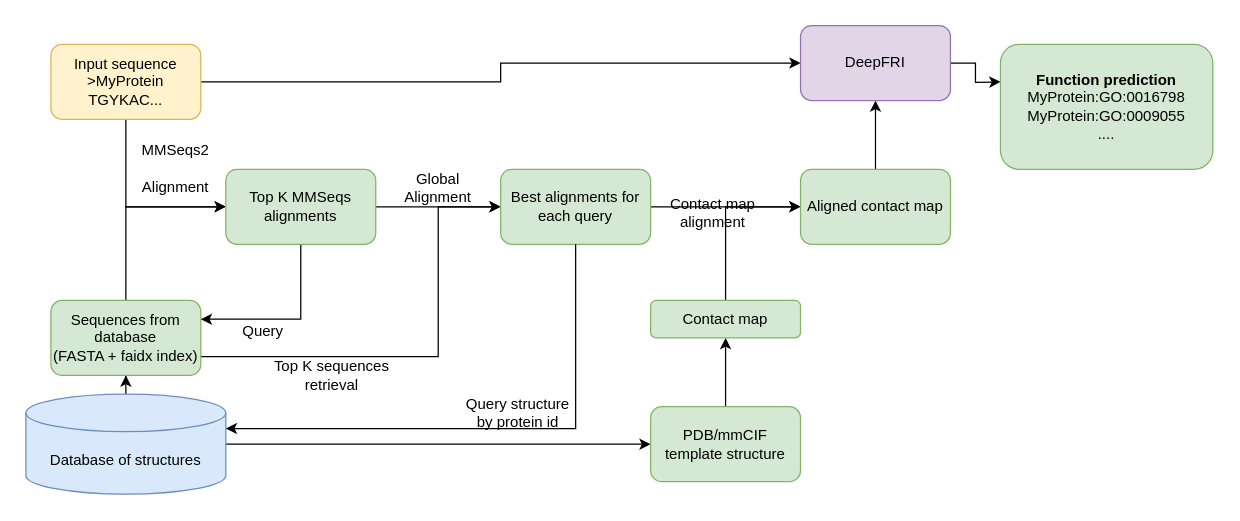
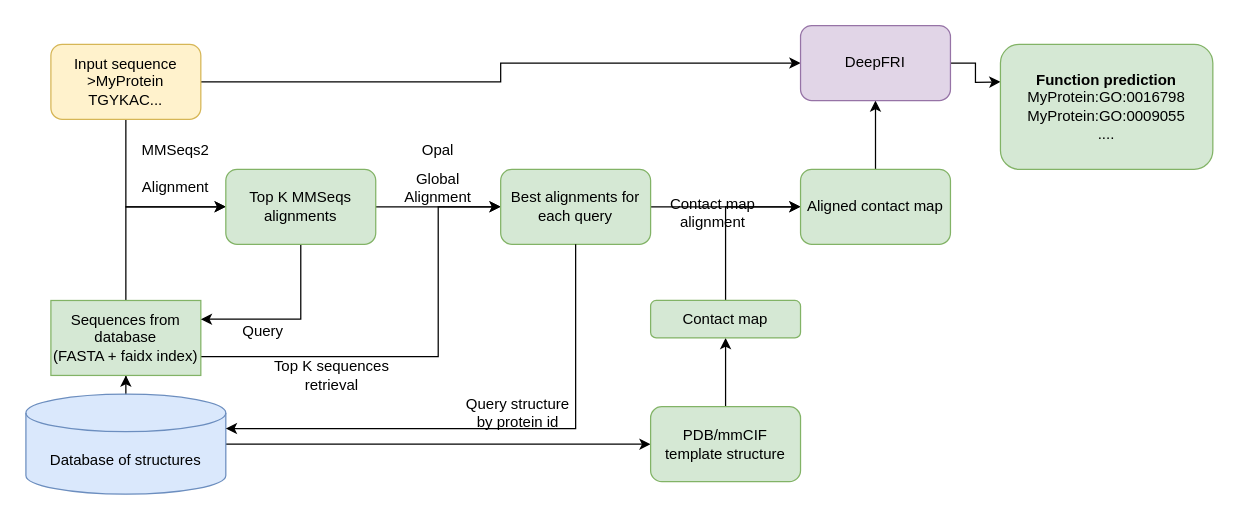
none -> (438, 151)
(126, 338) -> (126, 338)
